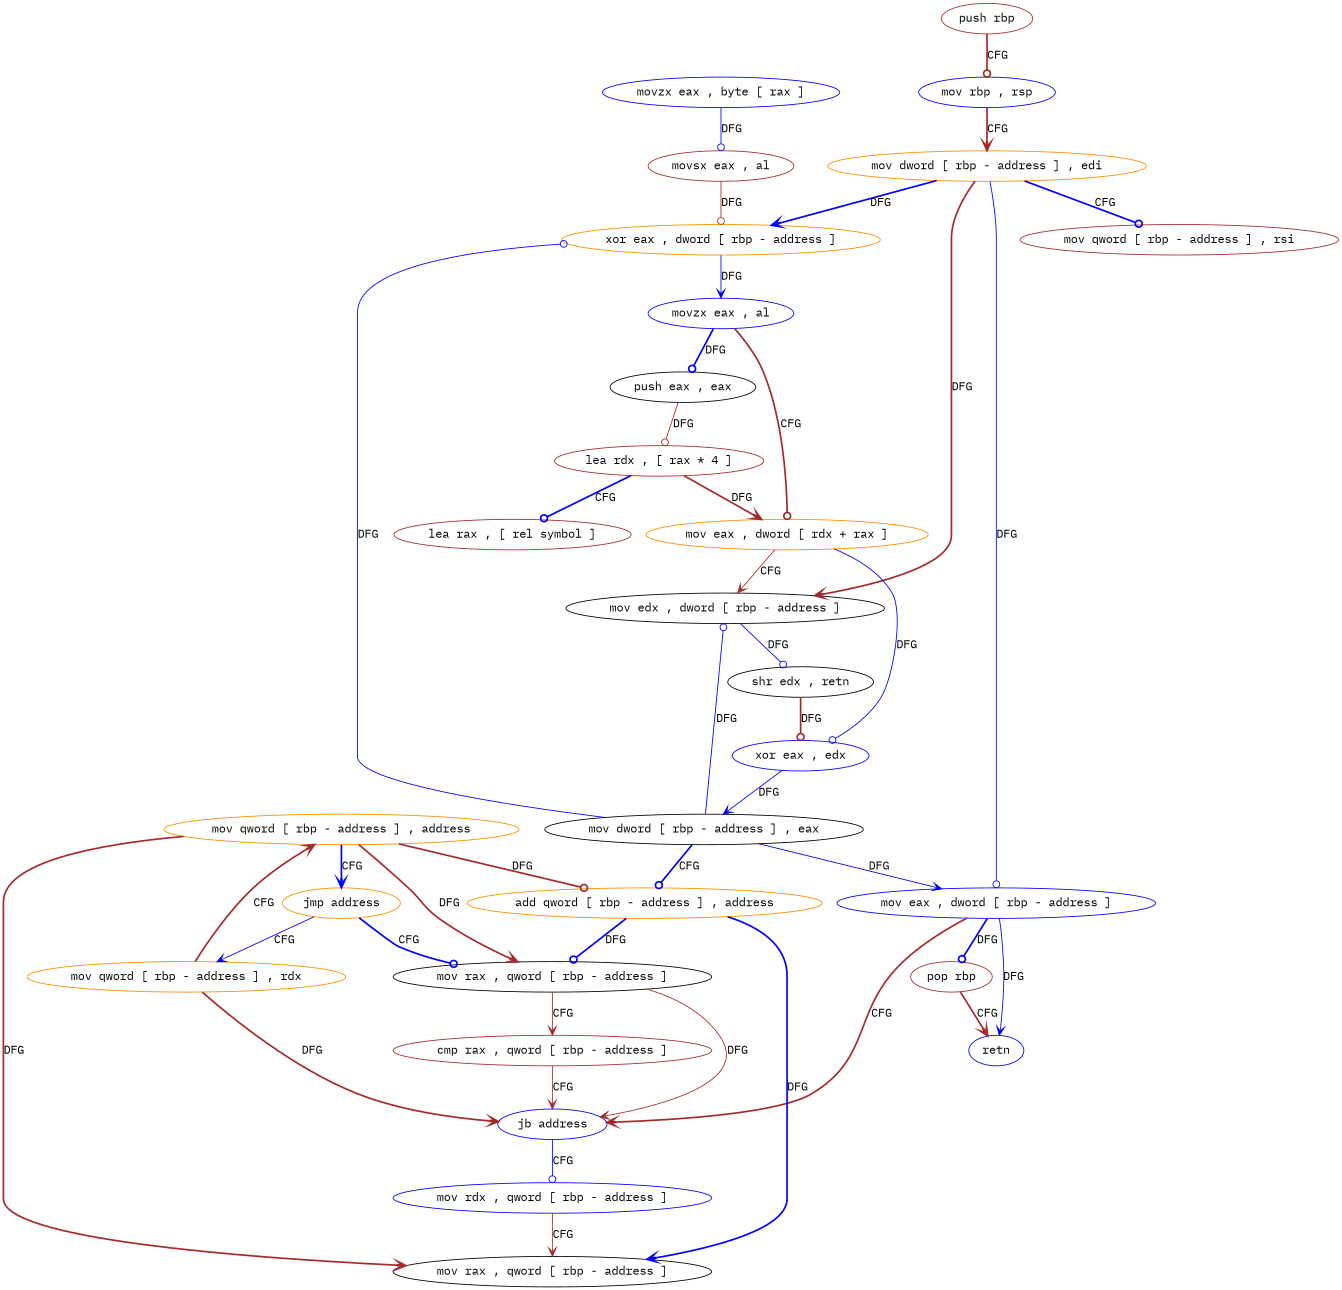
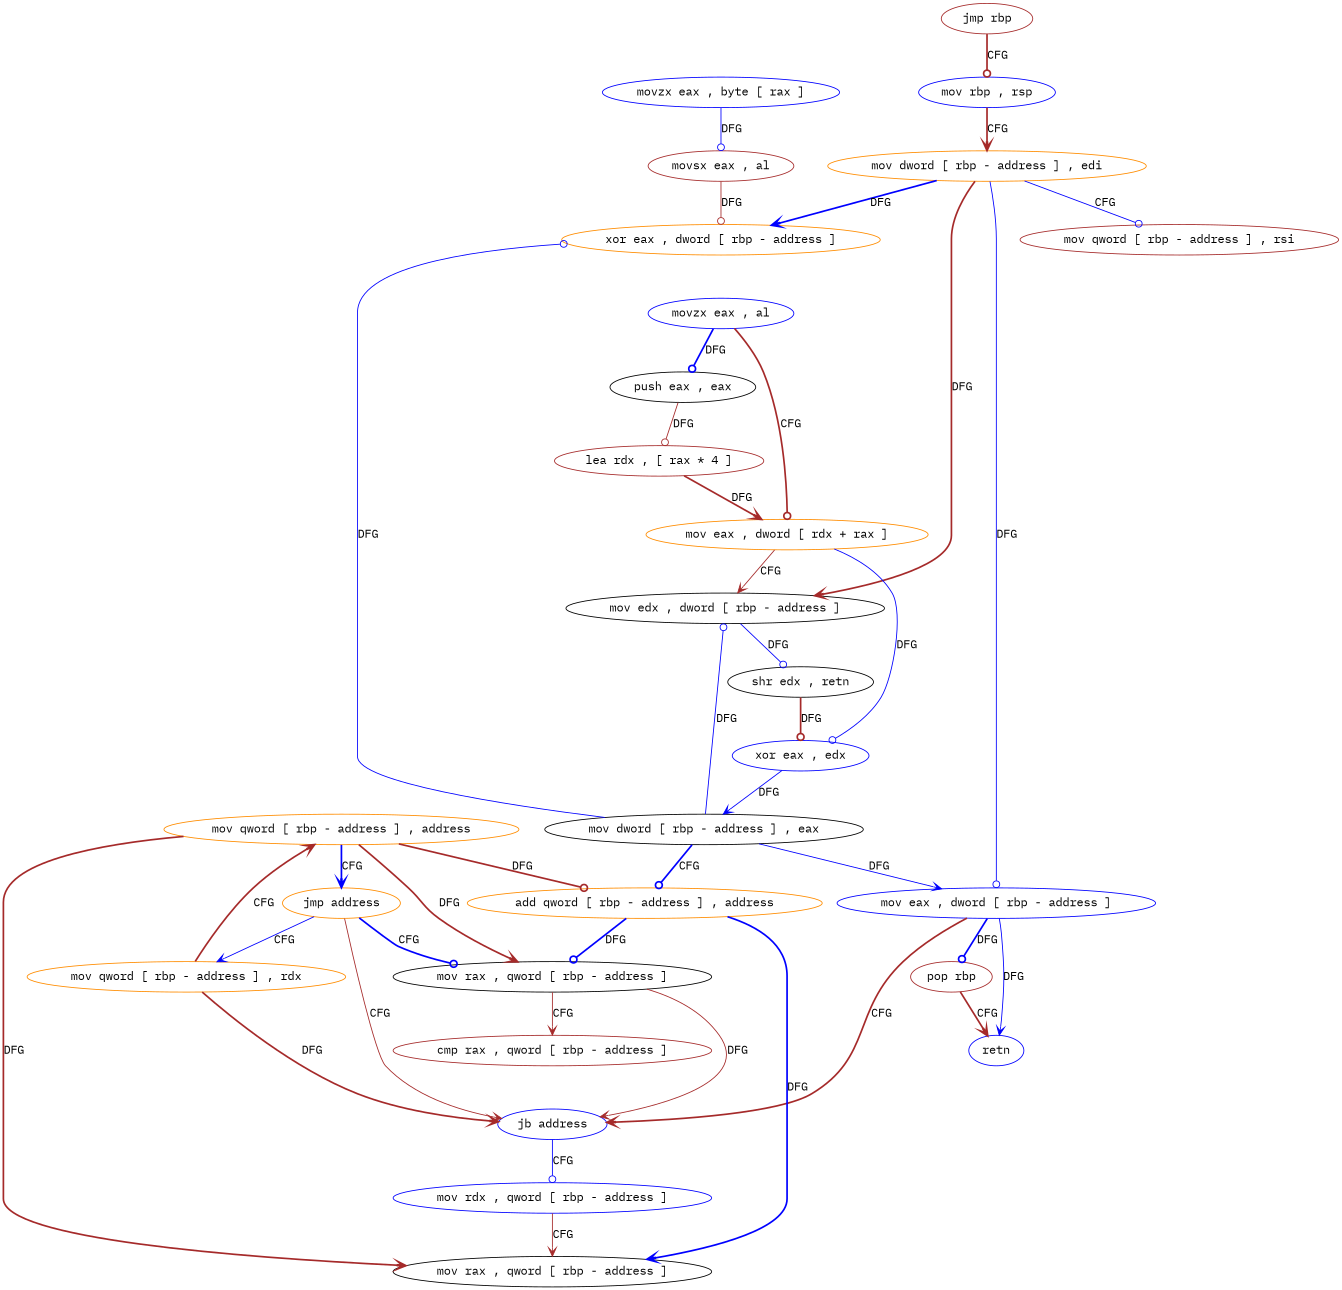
(987, 19) -> (987, 19)
(1080, 202) -> (1080, 202)
(721, 272) -> none
(513, 535) -> none
(552, 1083) -> (379, 1051)
